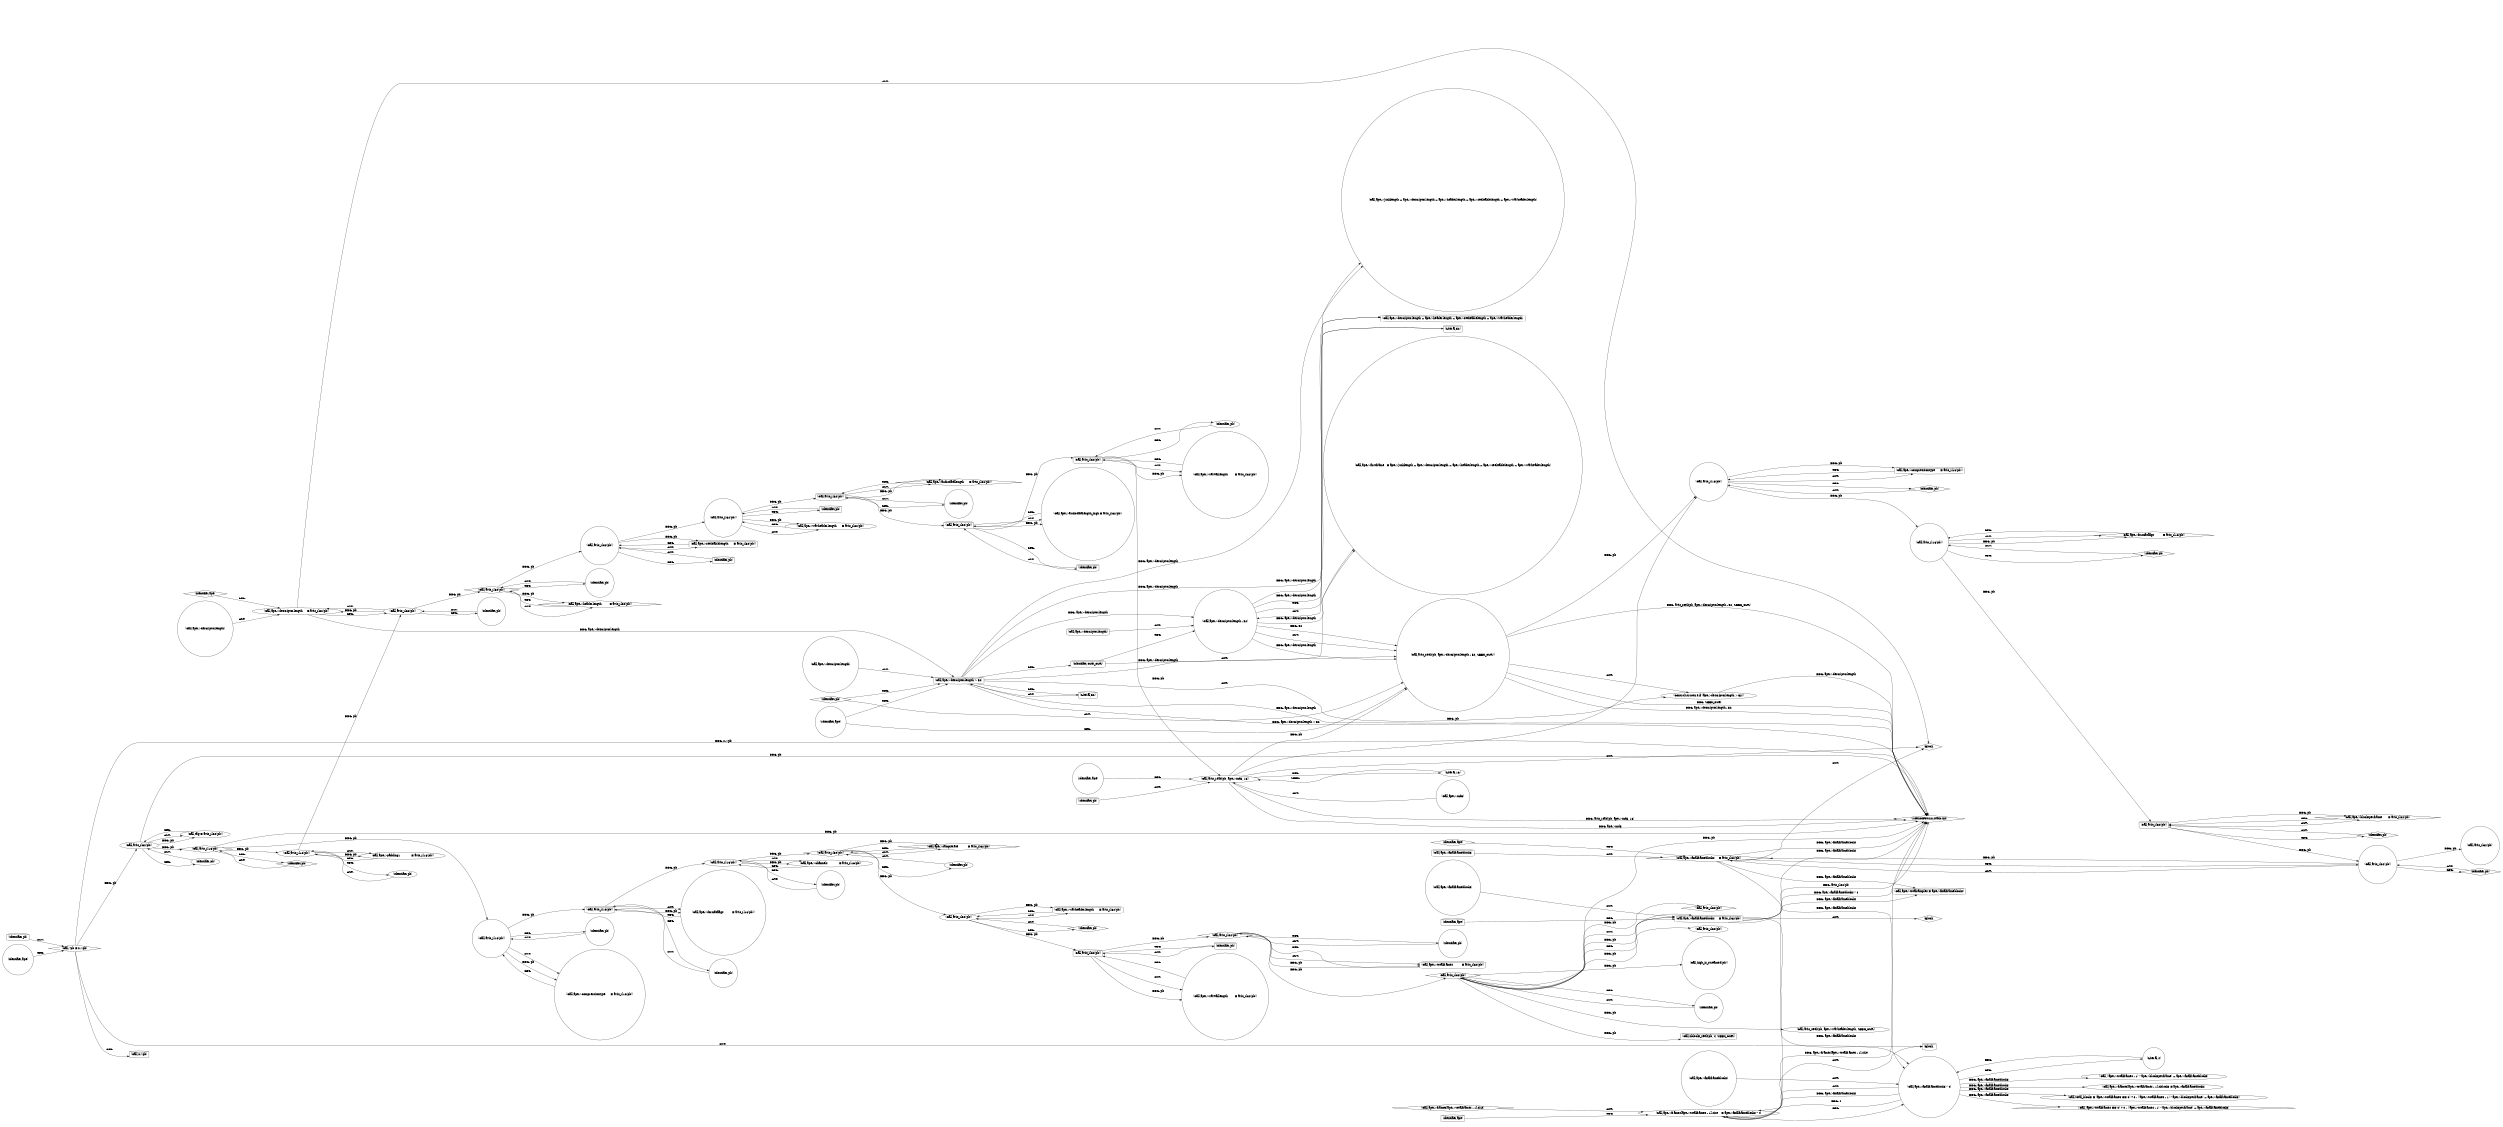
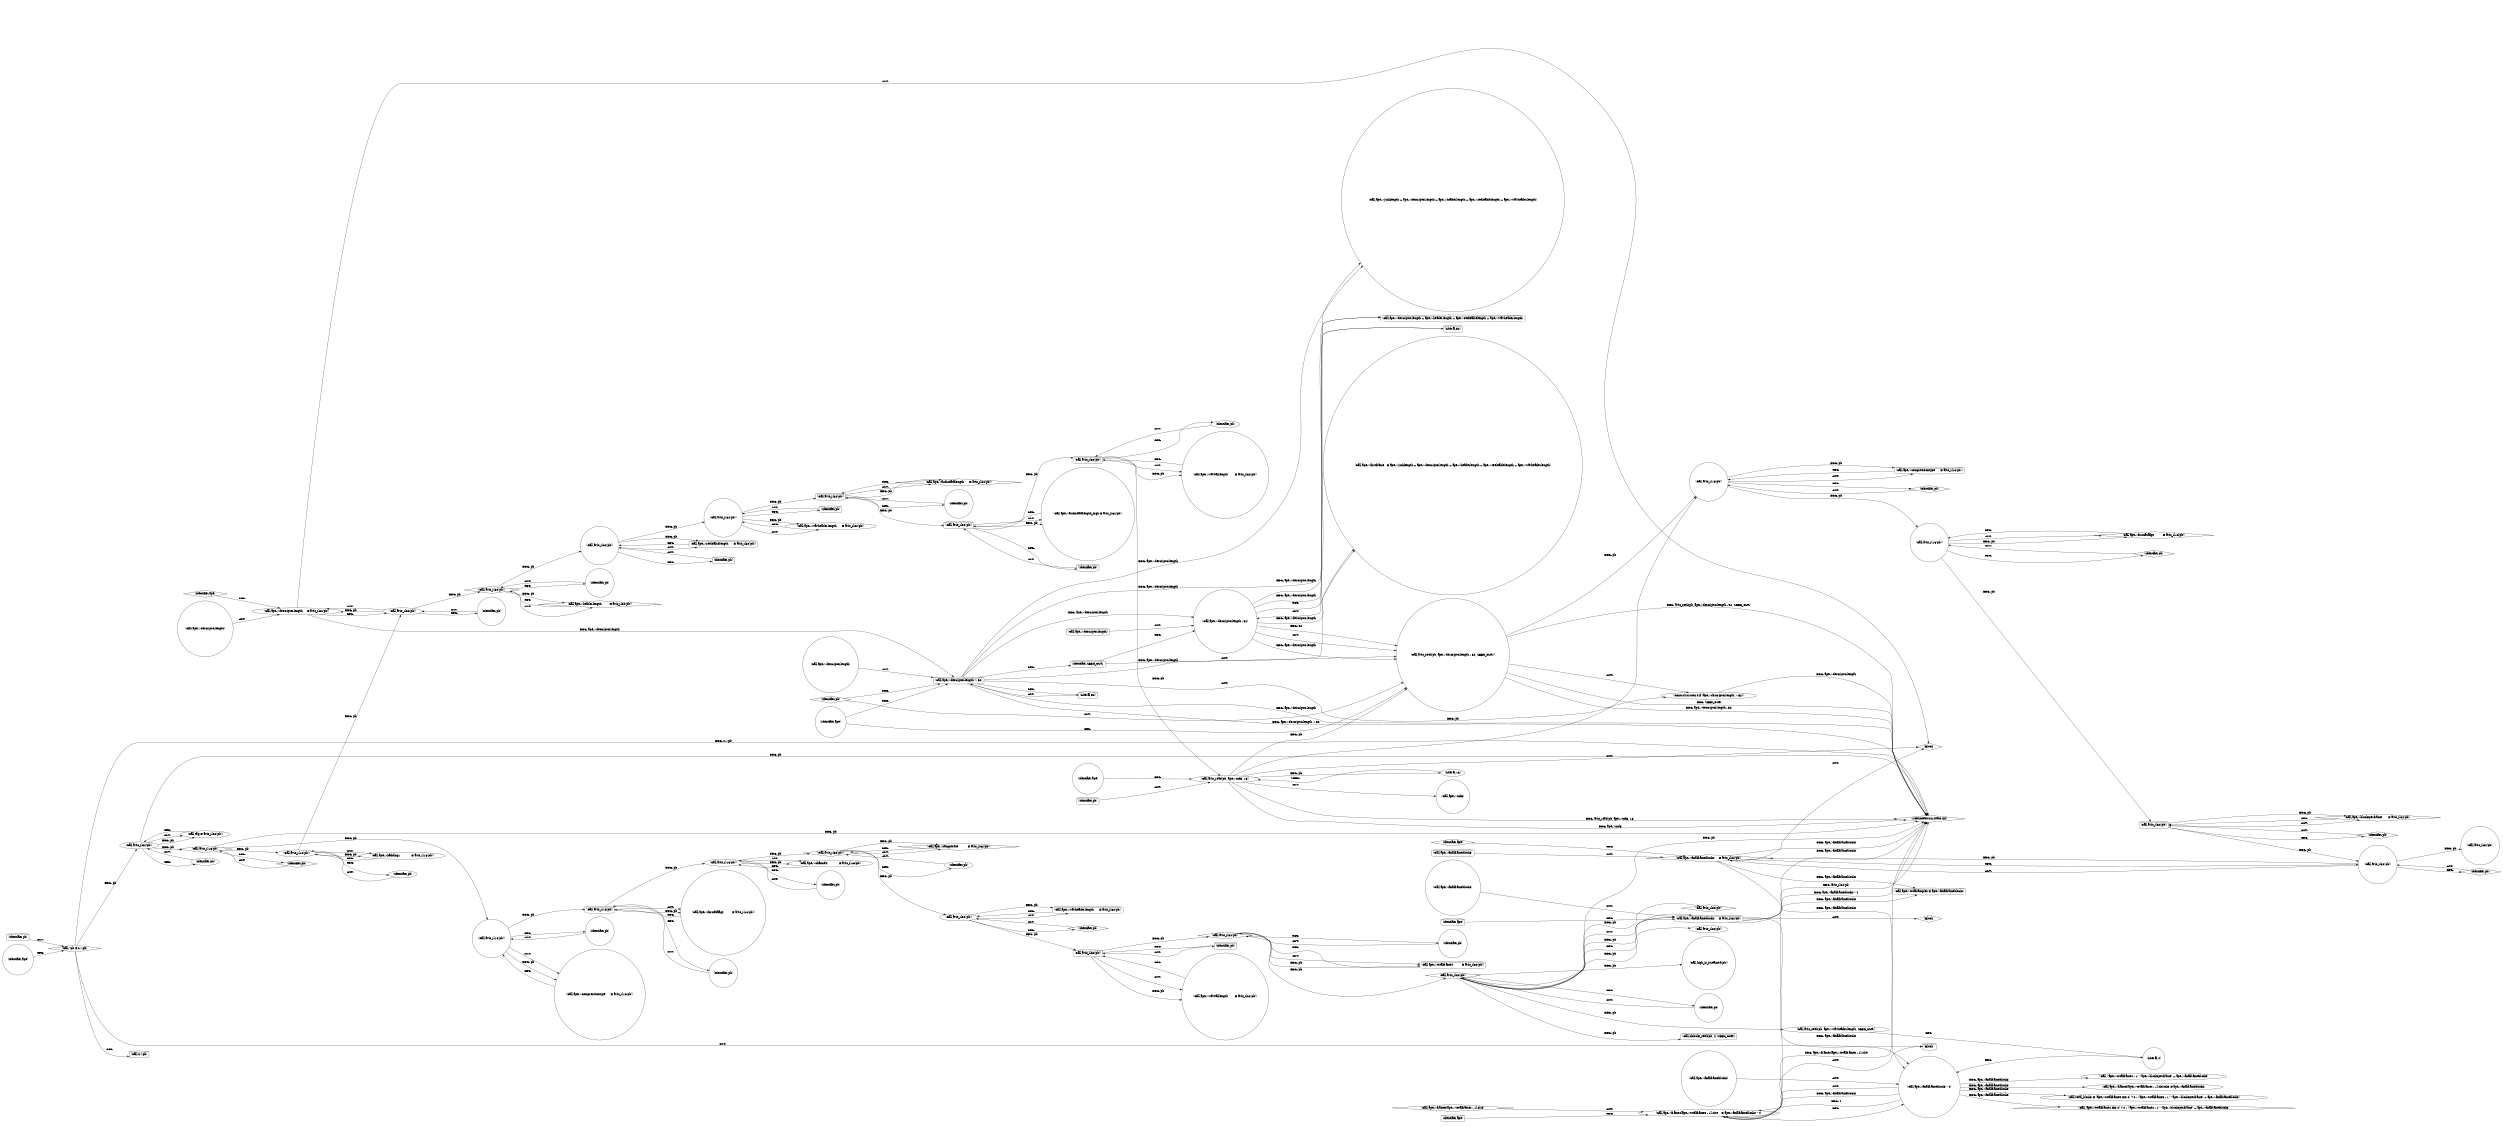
(1088, 664) -> (1088, 664)
(1296, 774) -> (1296, 774)
(1335, 801) -> (1338, 792)
(2050, 1066) -> (2005, 1045)
